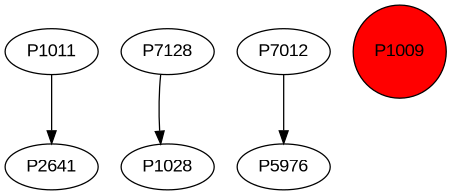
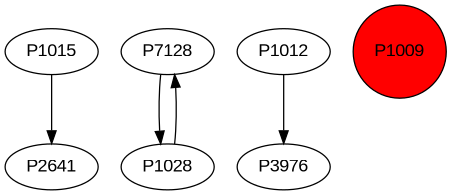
(52, 52) -> (52, 52)
(284, 52) -> (284, 52)
none -> (176, 116)
(284, 167) -> (284, 167)
